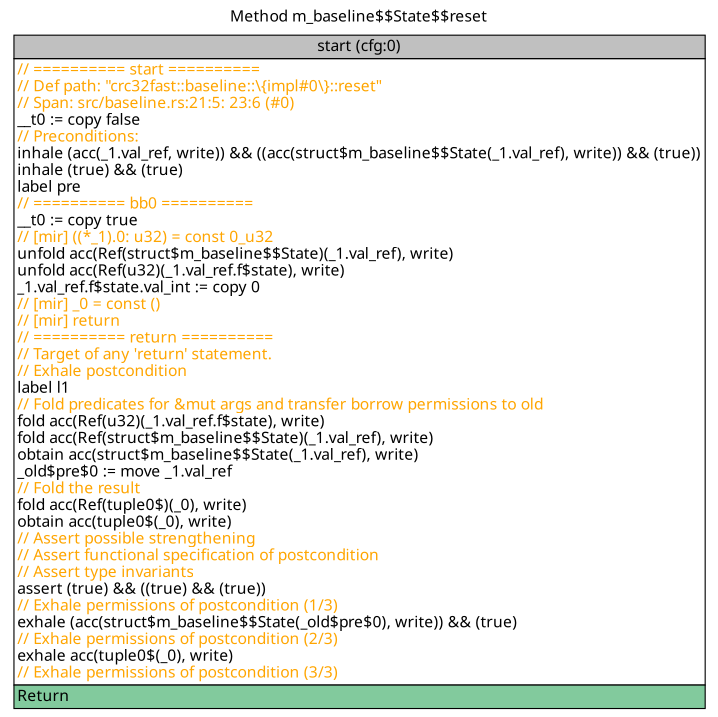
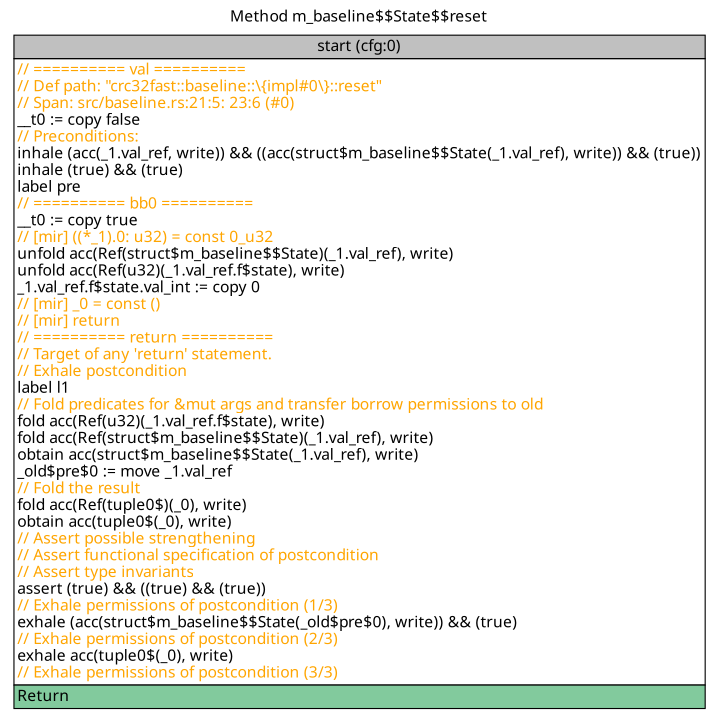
(139, 70) -> (132, 70)
